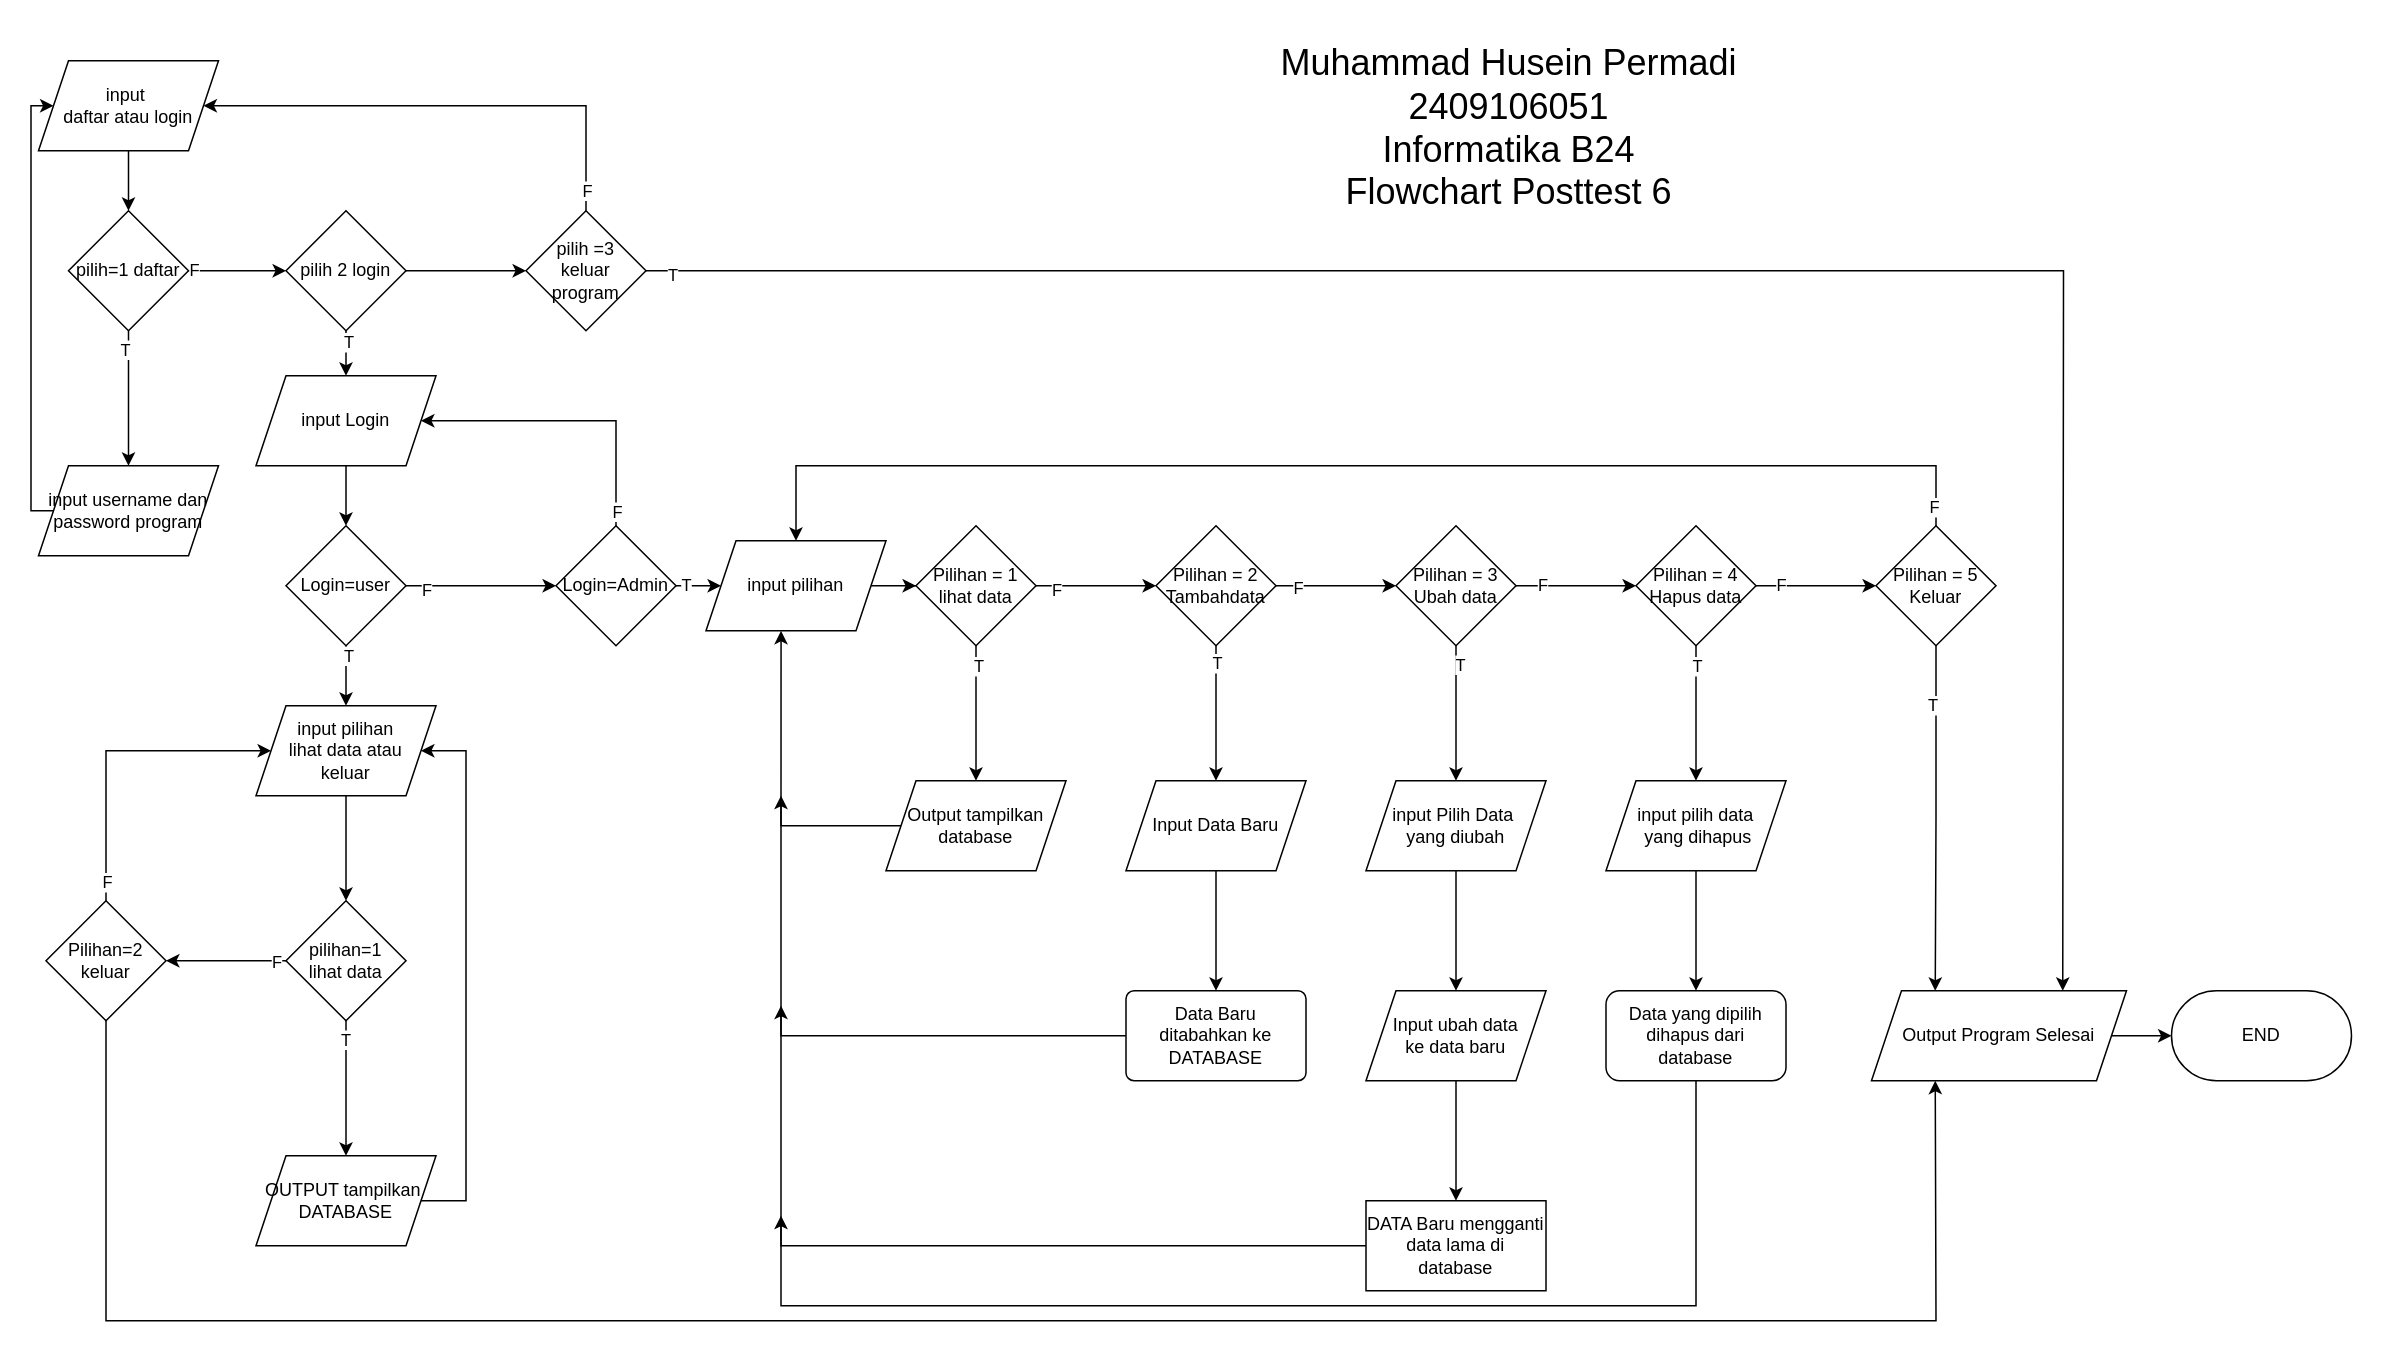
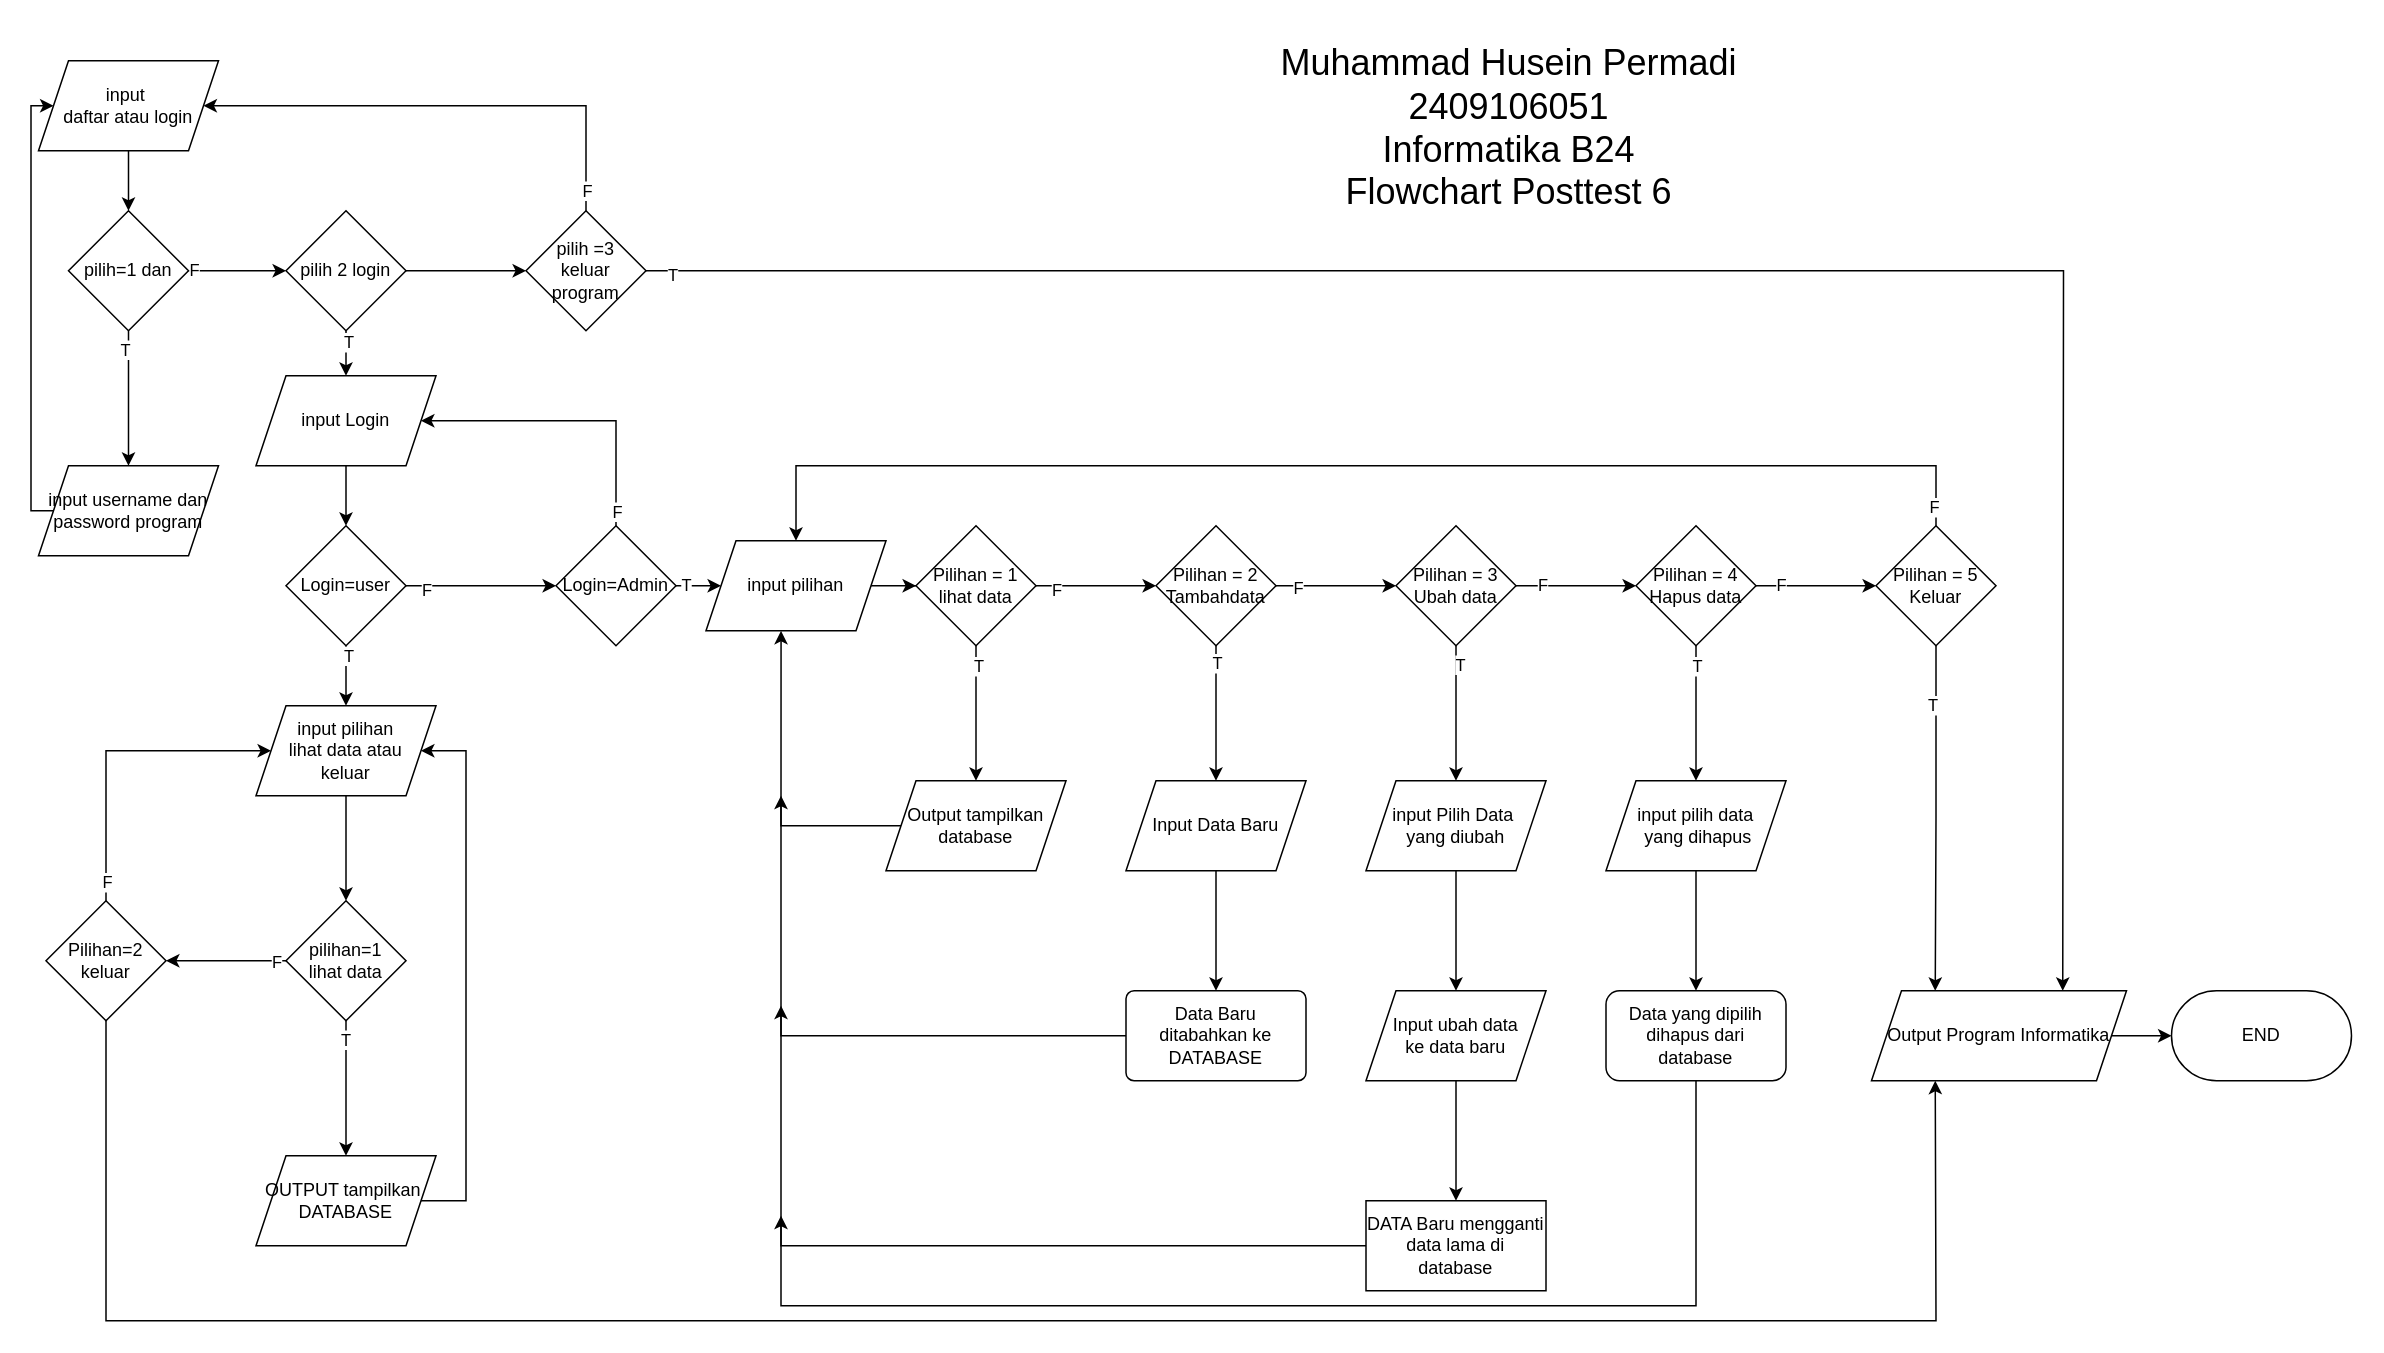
(128, 271) -> (128, 271)
(1999, 1036) -> (1999, 1036)
